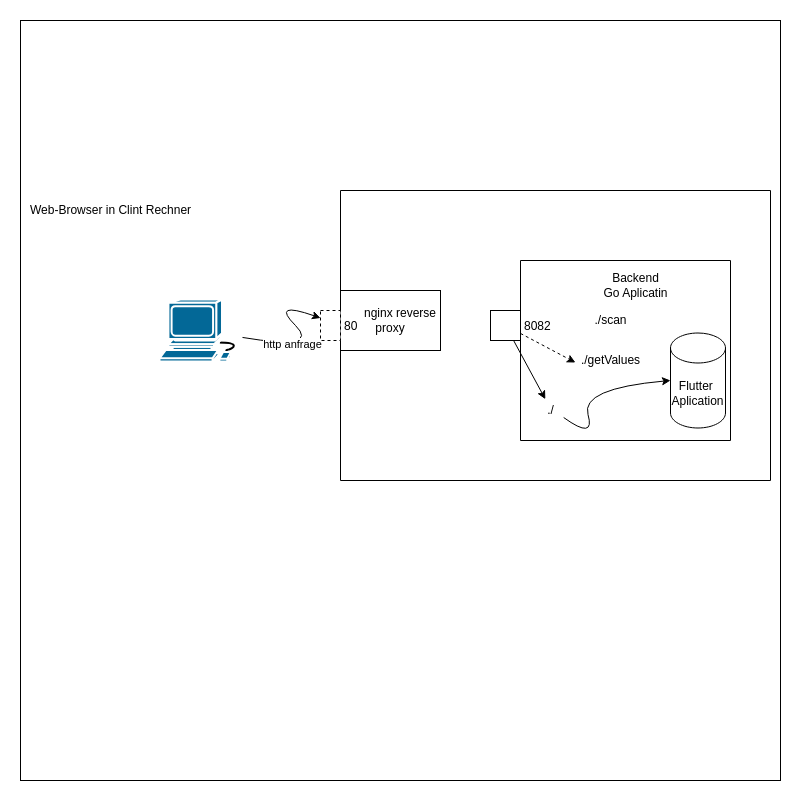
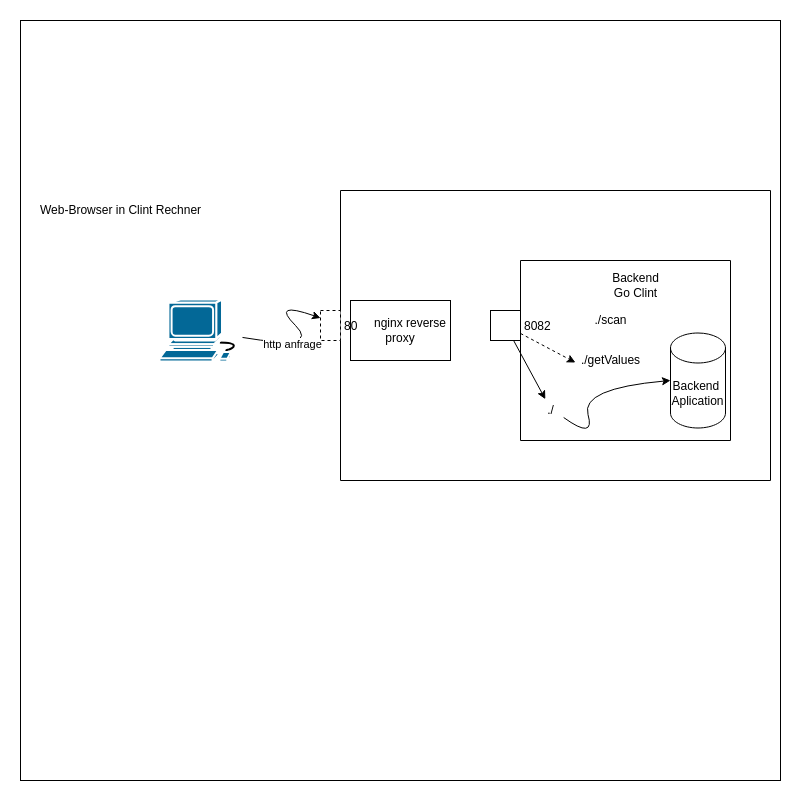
(111, 211) -> (121, 211)
(636, 286) -> (636, 286)
(391, 321) -> (401, 331)
(698, 394) -> (698, 394)
